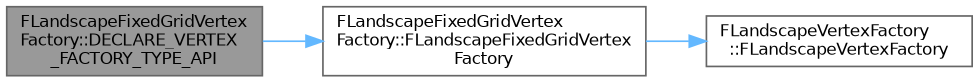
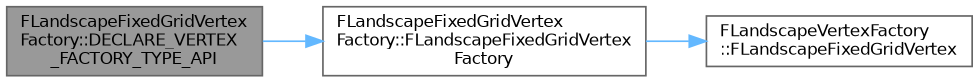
(839, 41) -> (839, 41)
